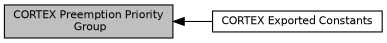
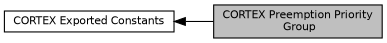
(198, 21) -> (200, 21)
